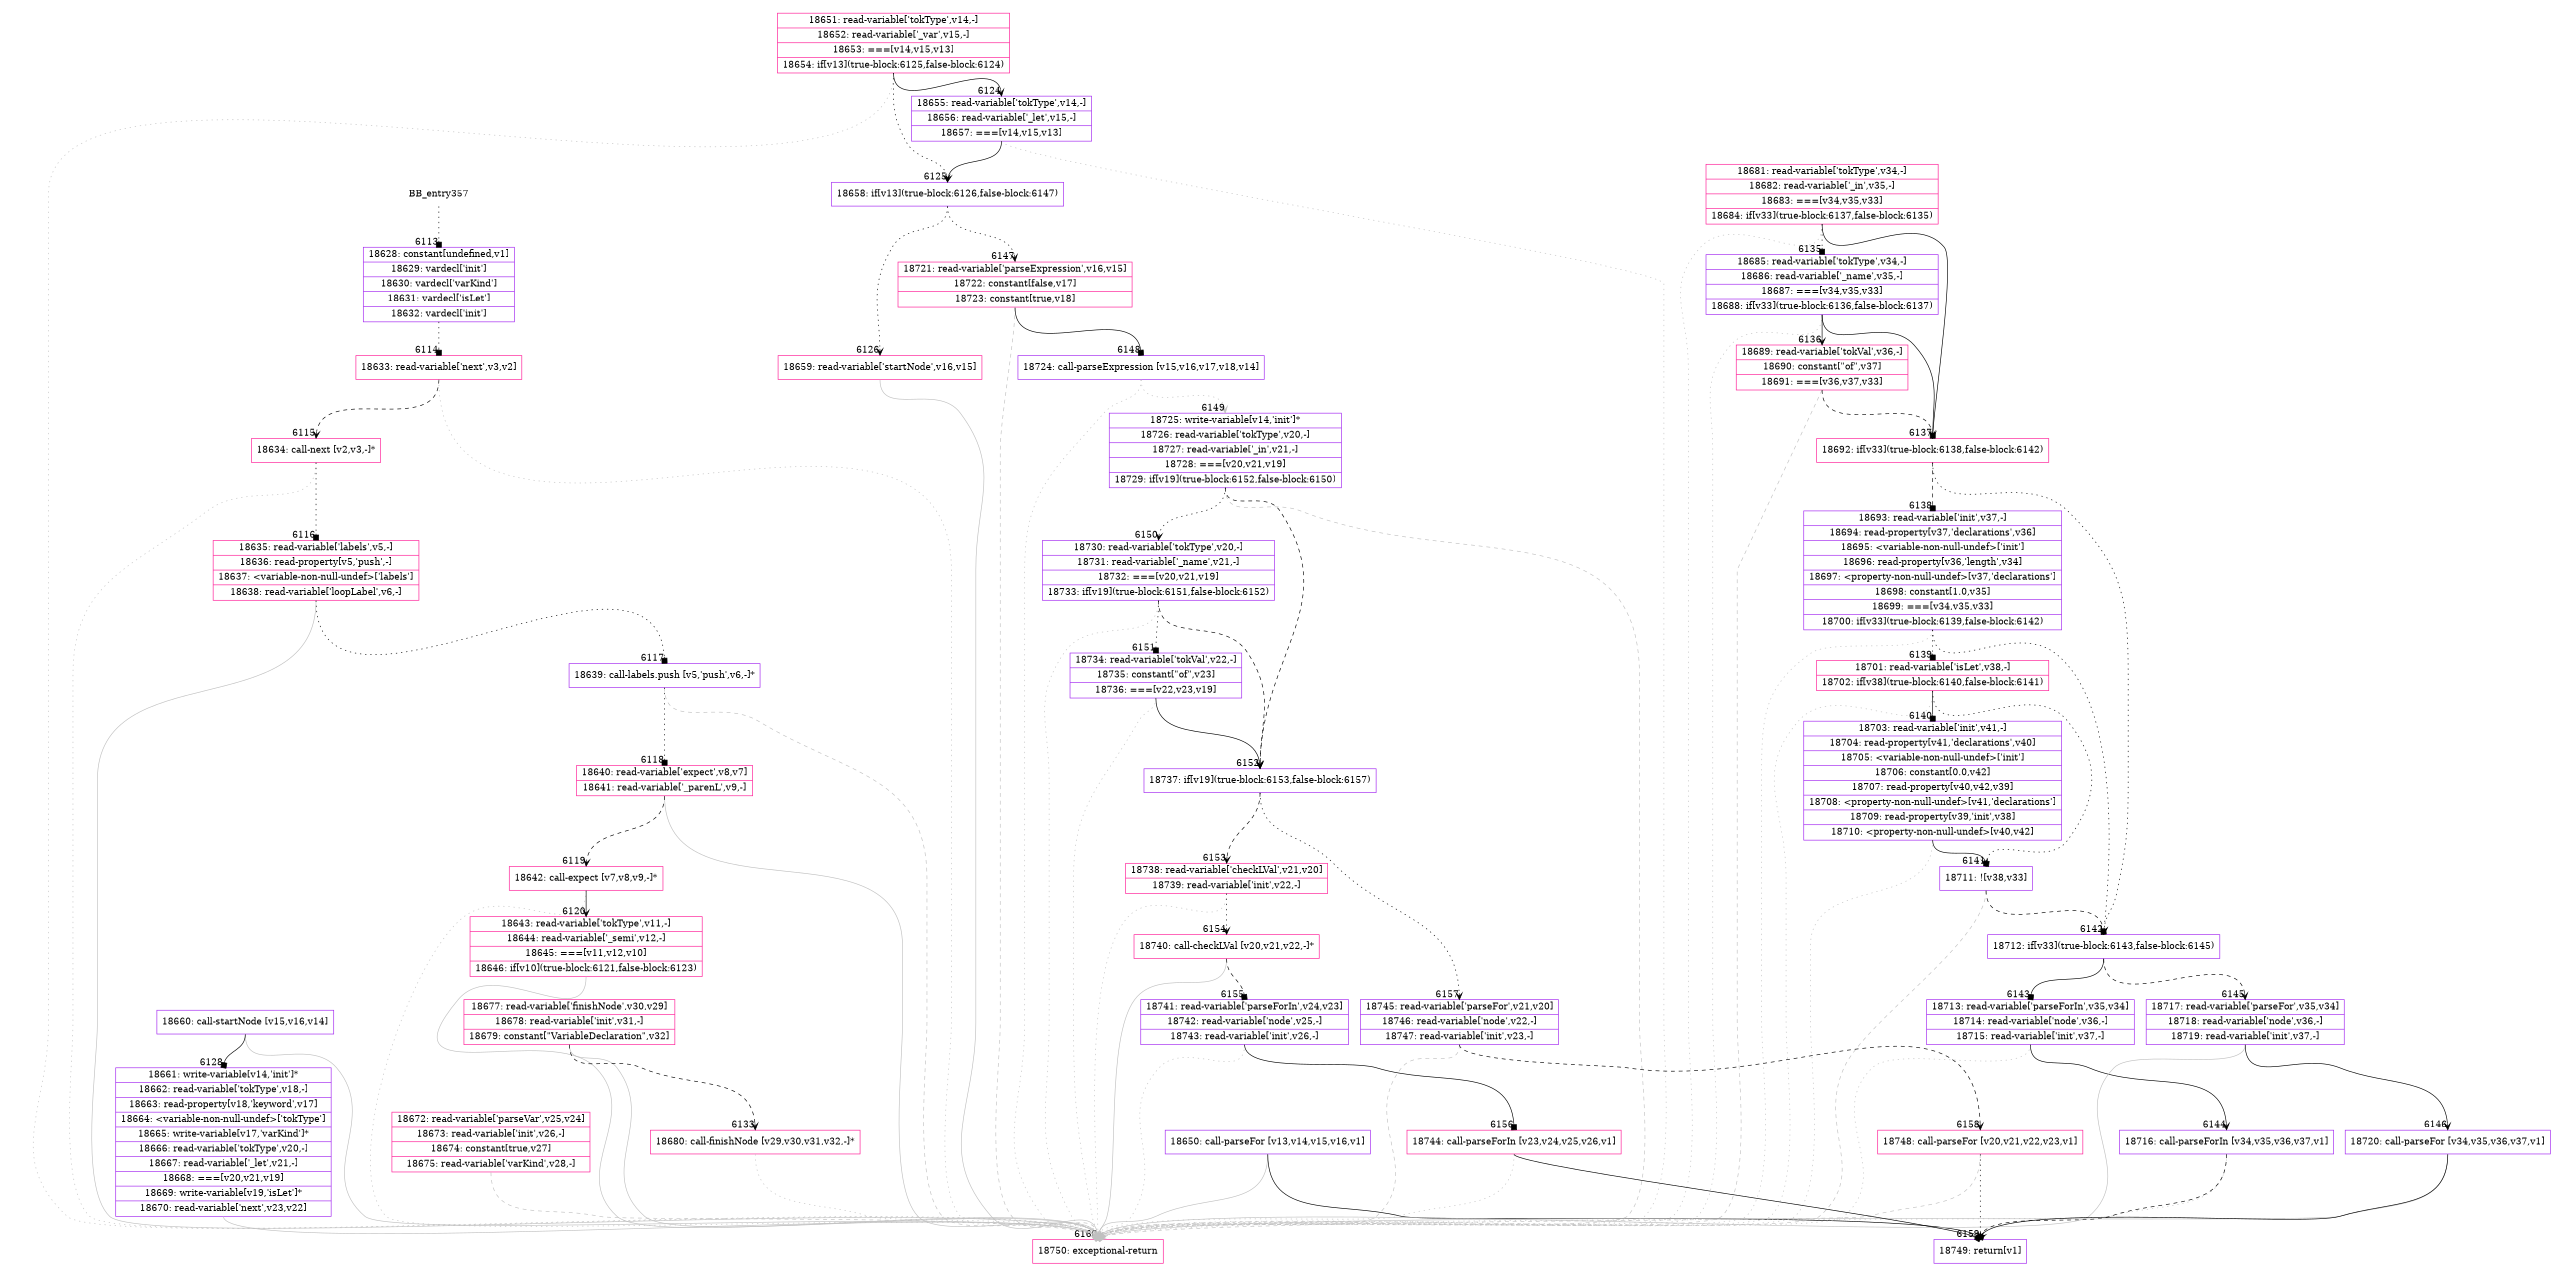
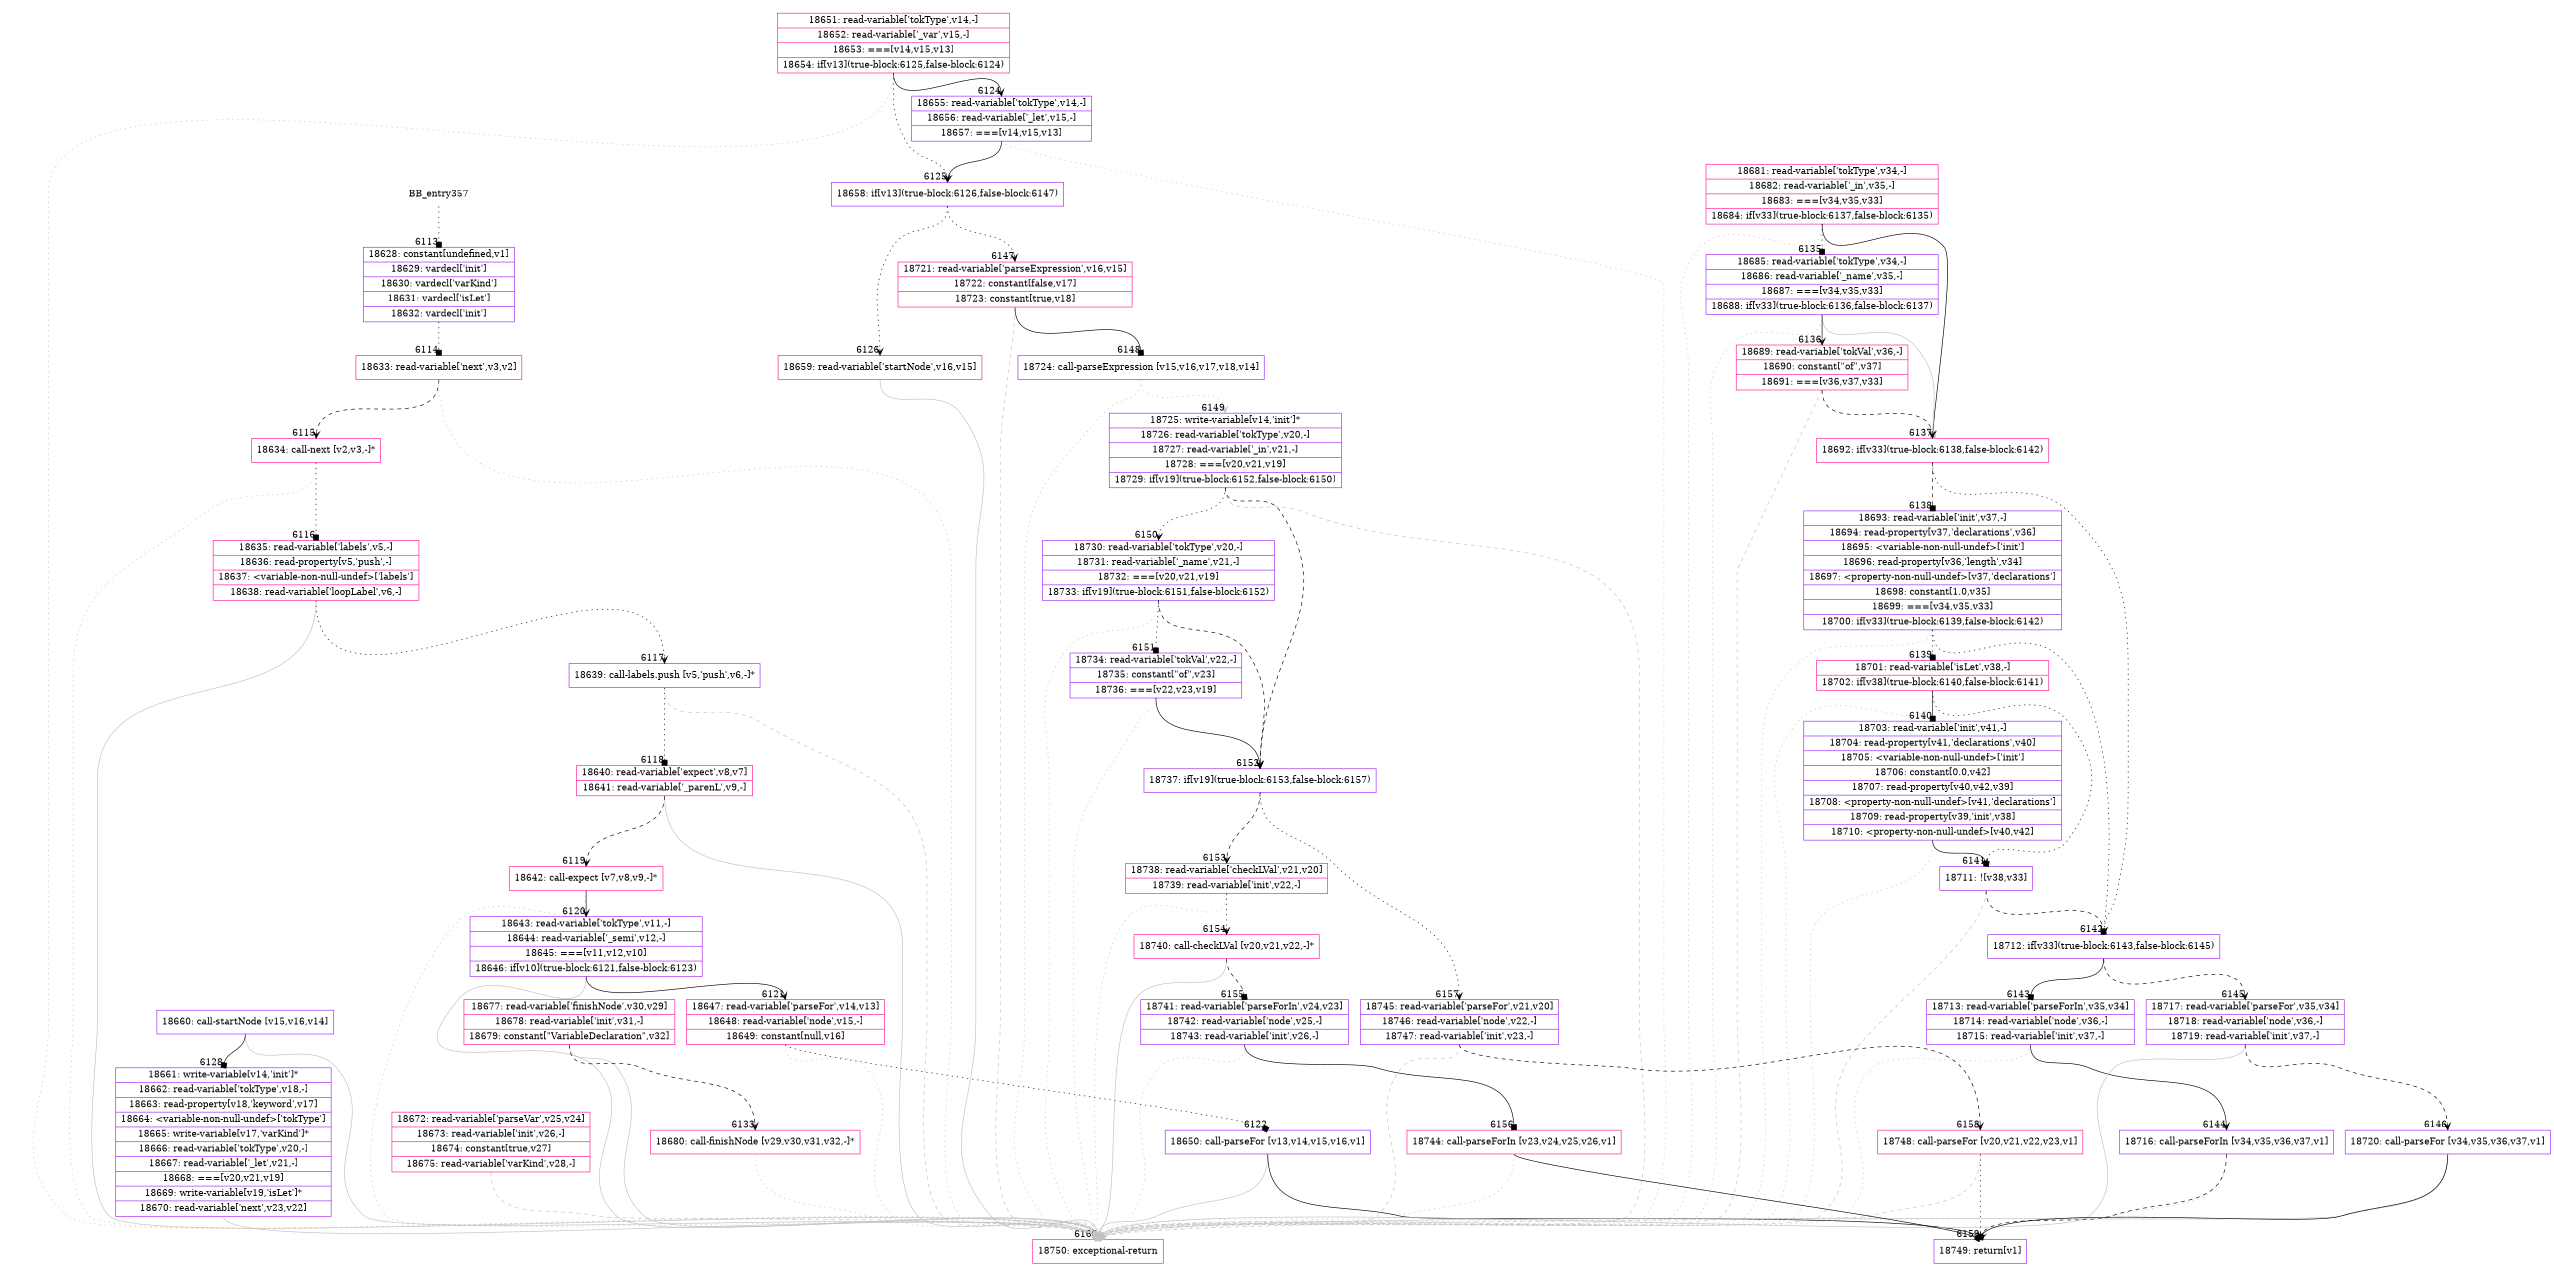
(1908, 341) -> (1908, 341)
(487, 633) -> (487, 633)
(586, 947) -> (586, 947)
none -> (785, 1022)
(2350, 1071) -> (2350, 1071)
